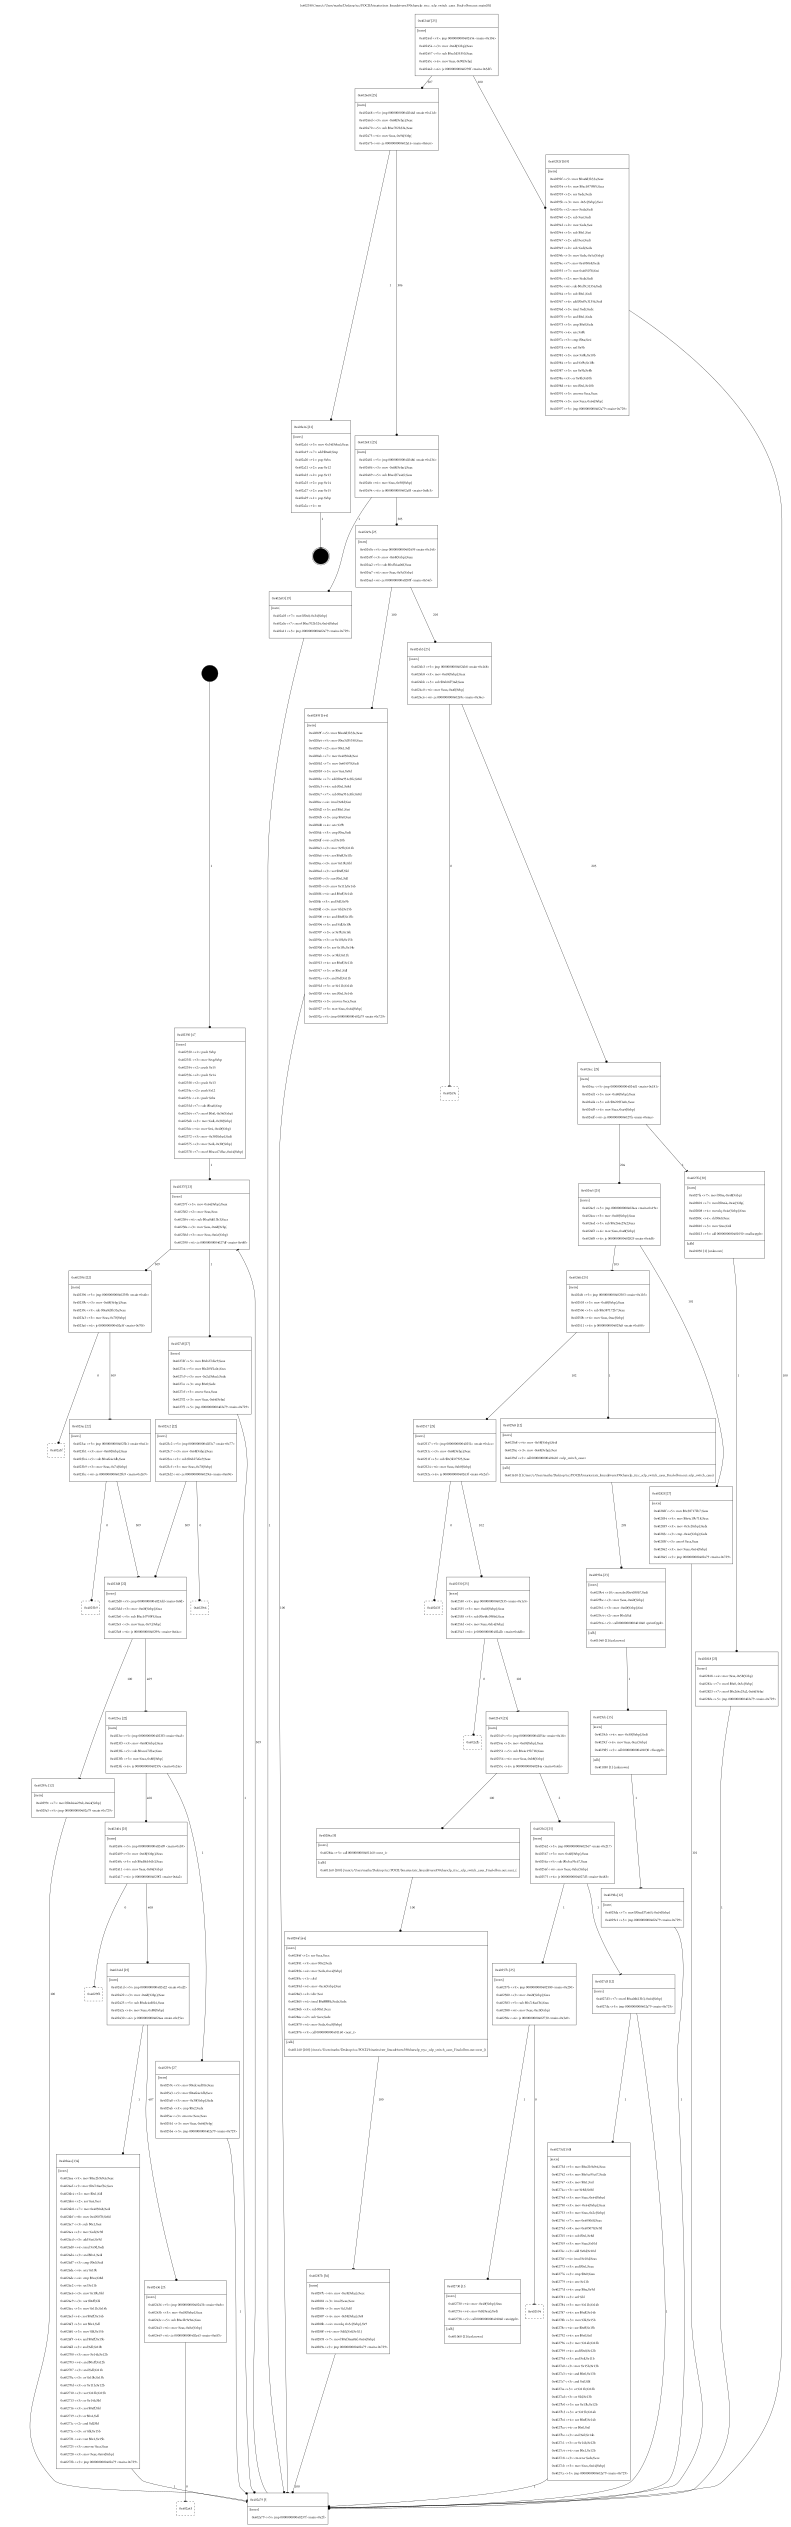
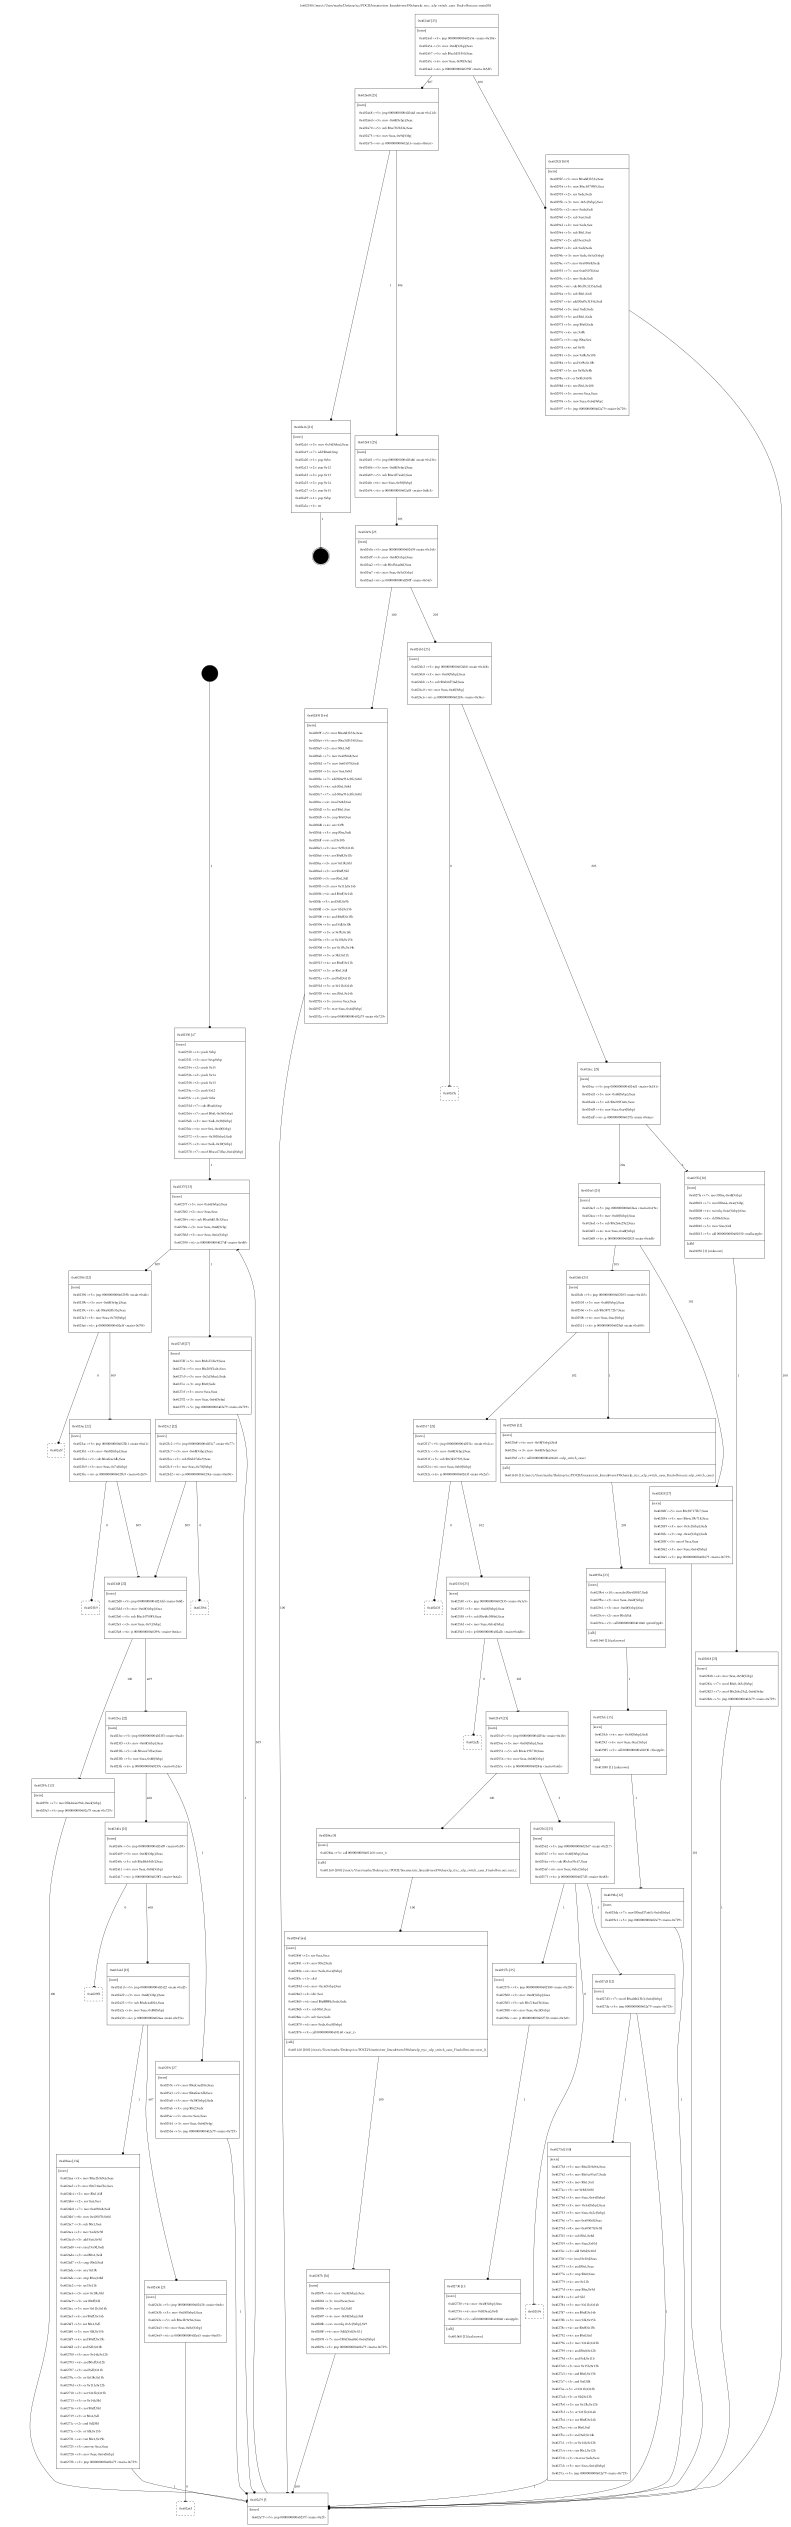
(310, 615) -> none
(534, 2164) -> (565, 2095)
